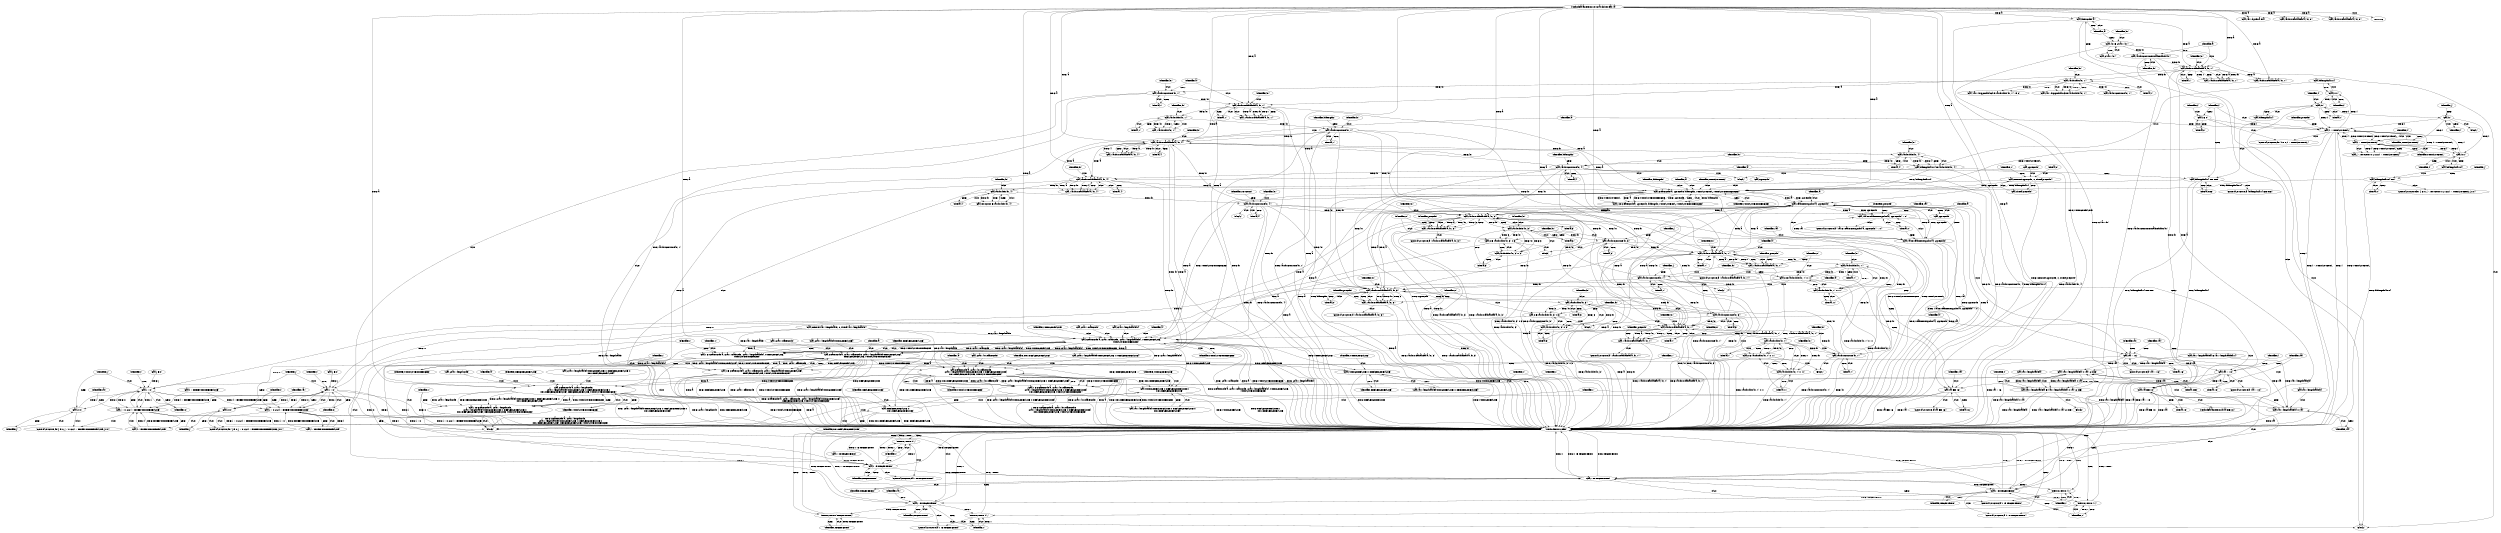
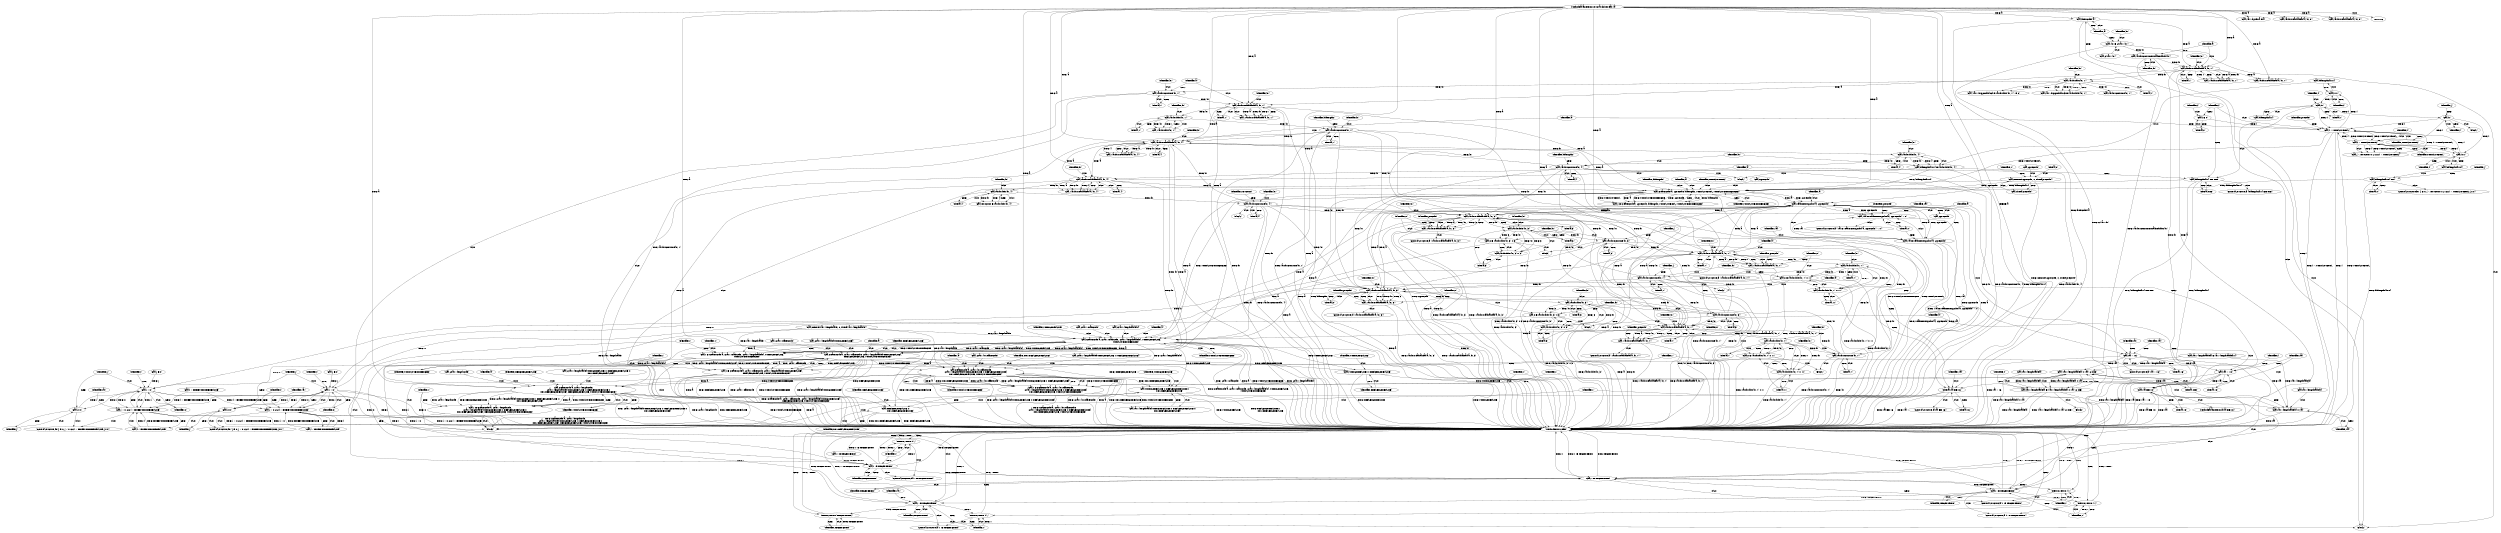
(2108, 49) -> none
(2284, 142) -> none
(2004, 204) -> (2004, 204)
(2081, 210) -> (2081, 210)
(1957, 223) -> (1957, 223)
(1446, 390) -> none
(1952, 390) -> (1952, 390)
(2246, 390) -> none
